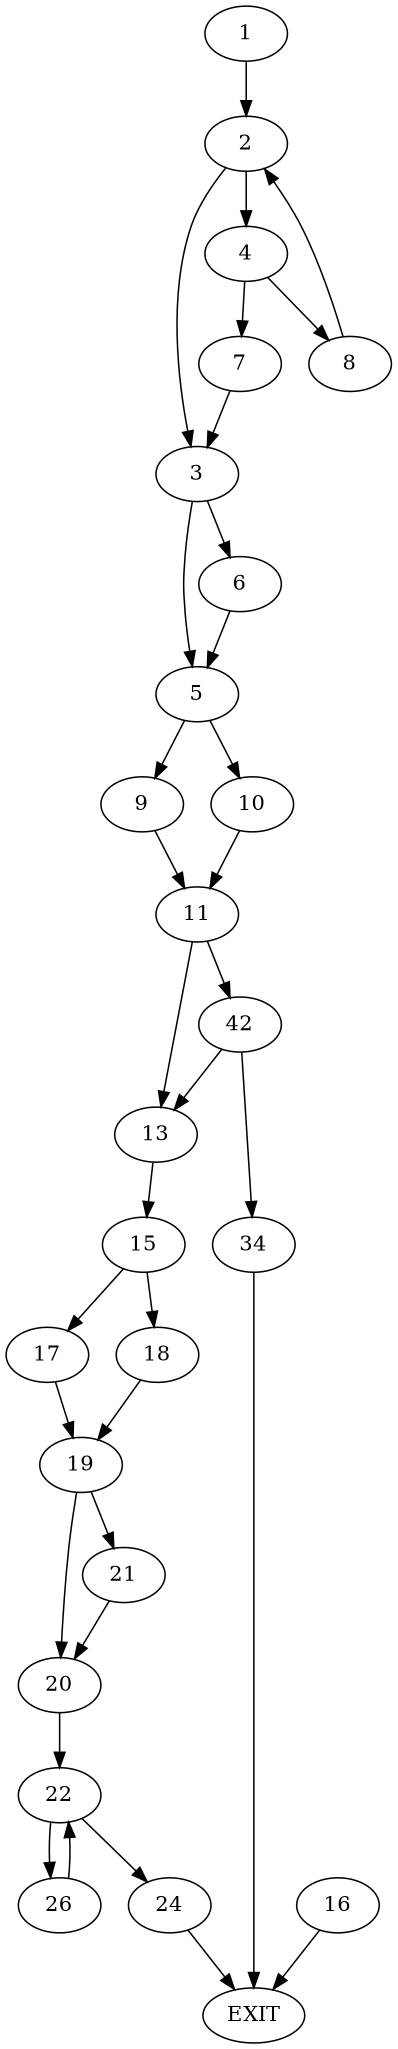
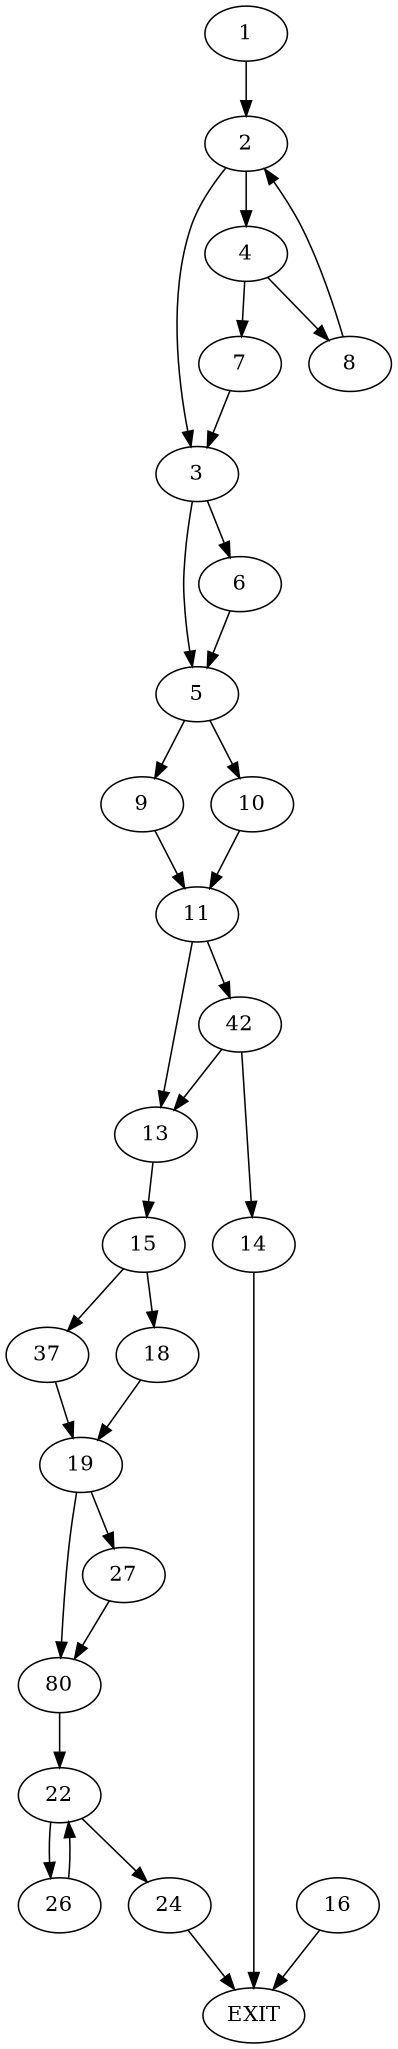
(254, 1245) -> (254, 1245)
(47, 1355) -> (47, 1355)
(124, 1575) -> (124, 1575)
(60, 1685) -> (60, 1685)
